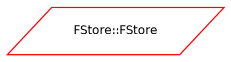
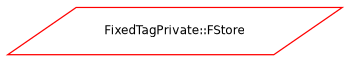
(116, 31) -> (175, 31)
